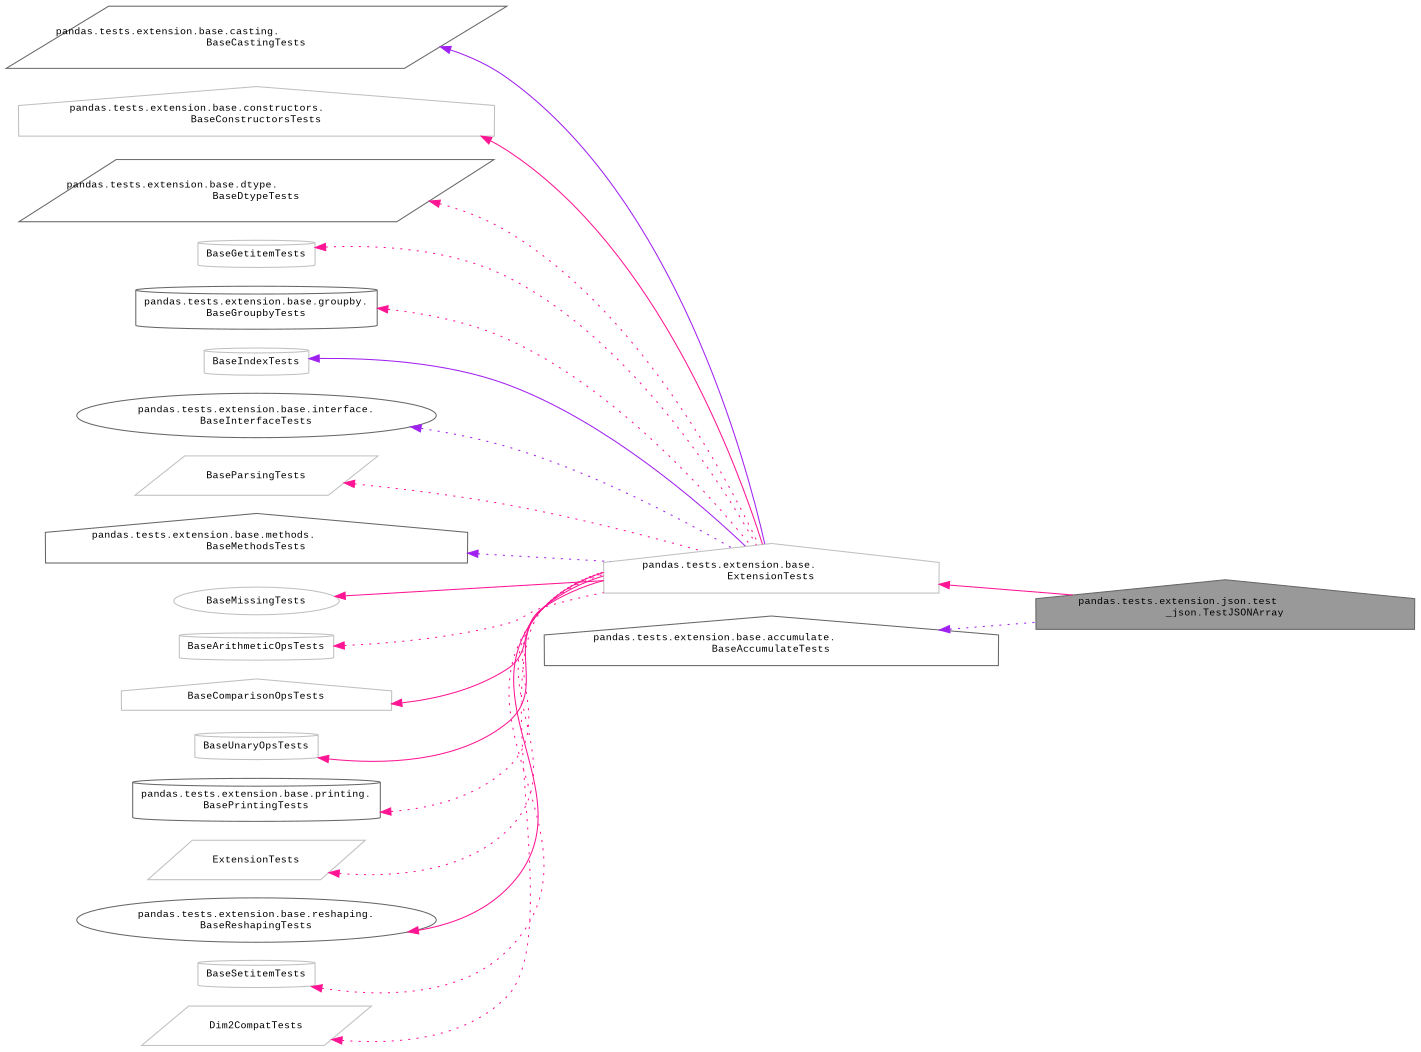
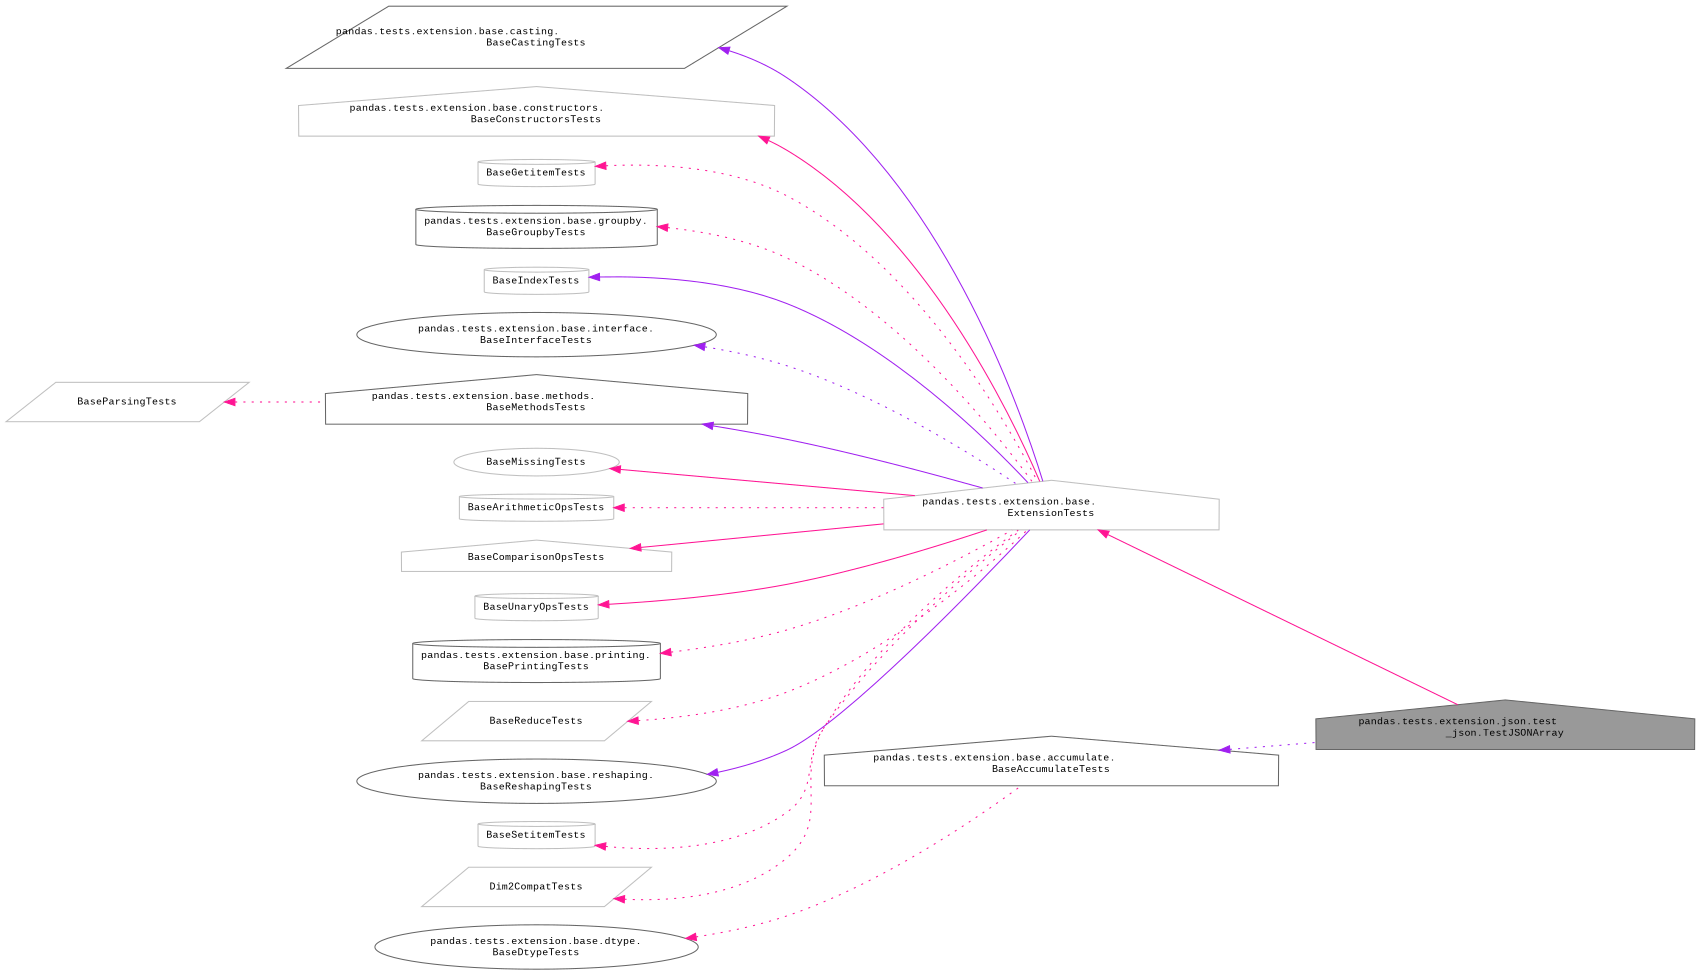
(256, 191) -> (537, 947)
(631, 342) -> (867, 881)
(530, 509) -> (280, 402)
(544, 558) -> (849, 453)
(256, 860) -> (537, 721)
(517, 874) -> (888, 672)
